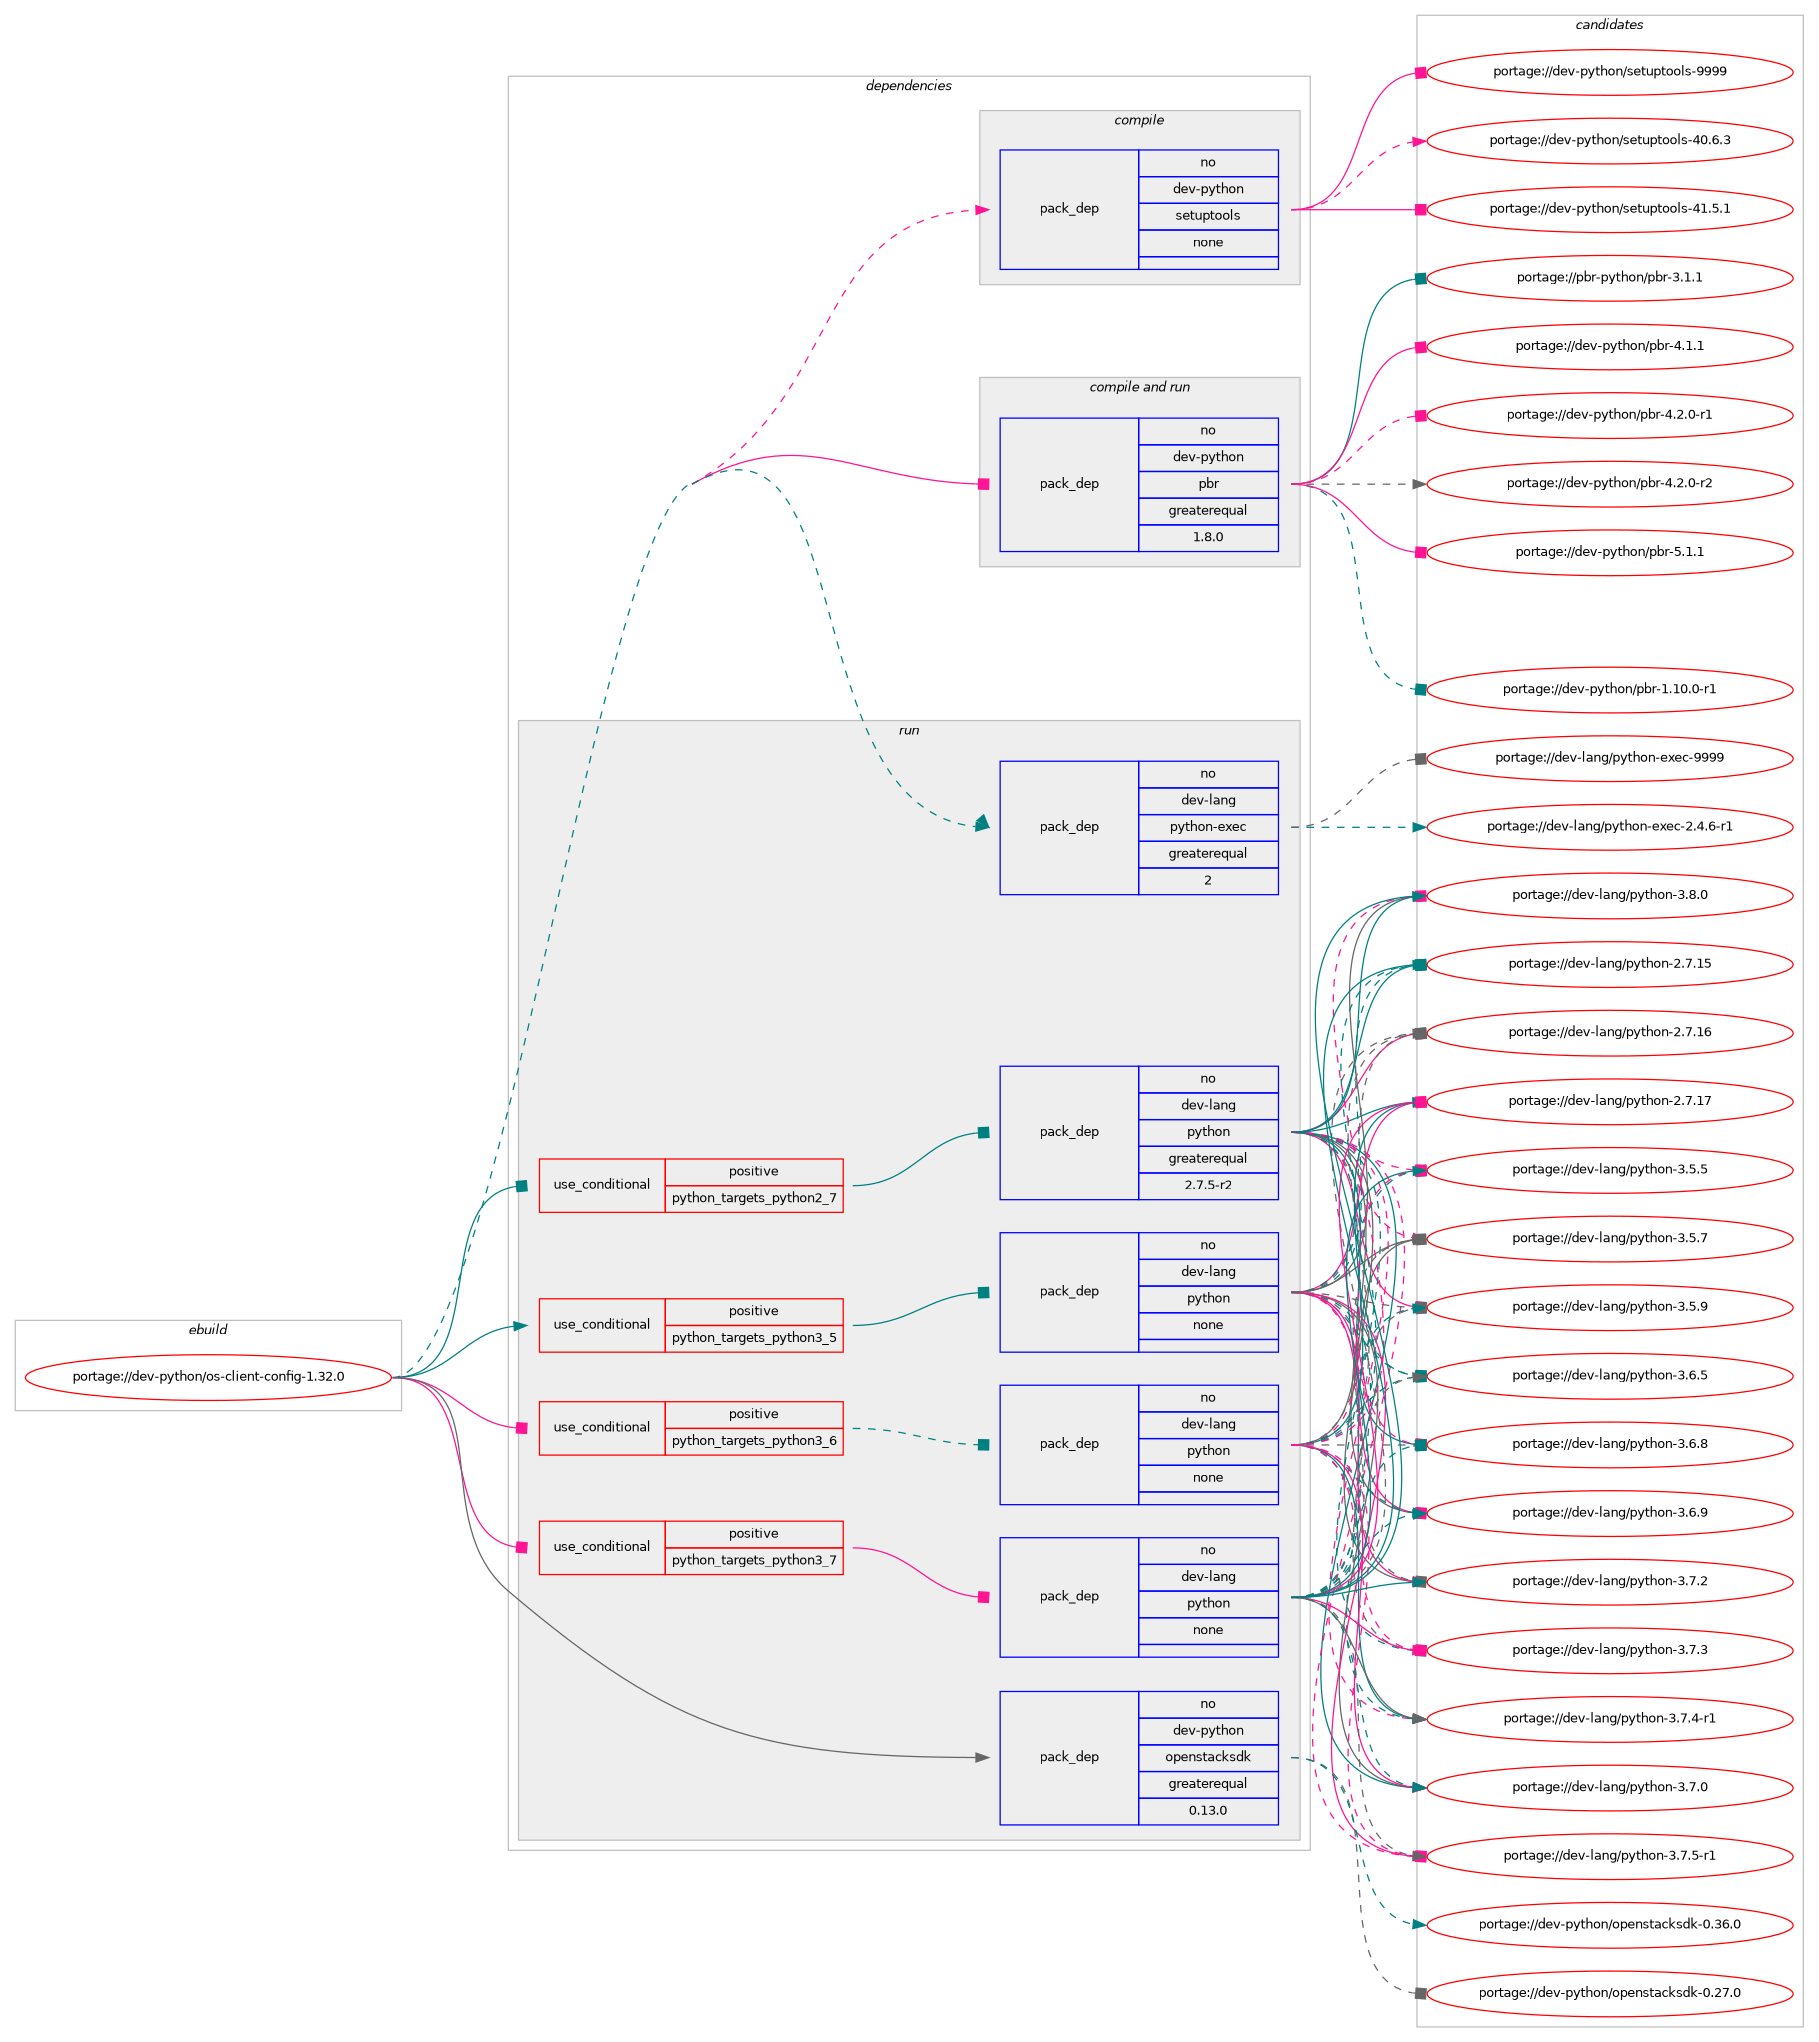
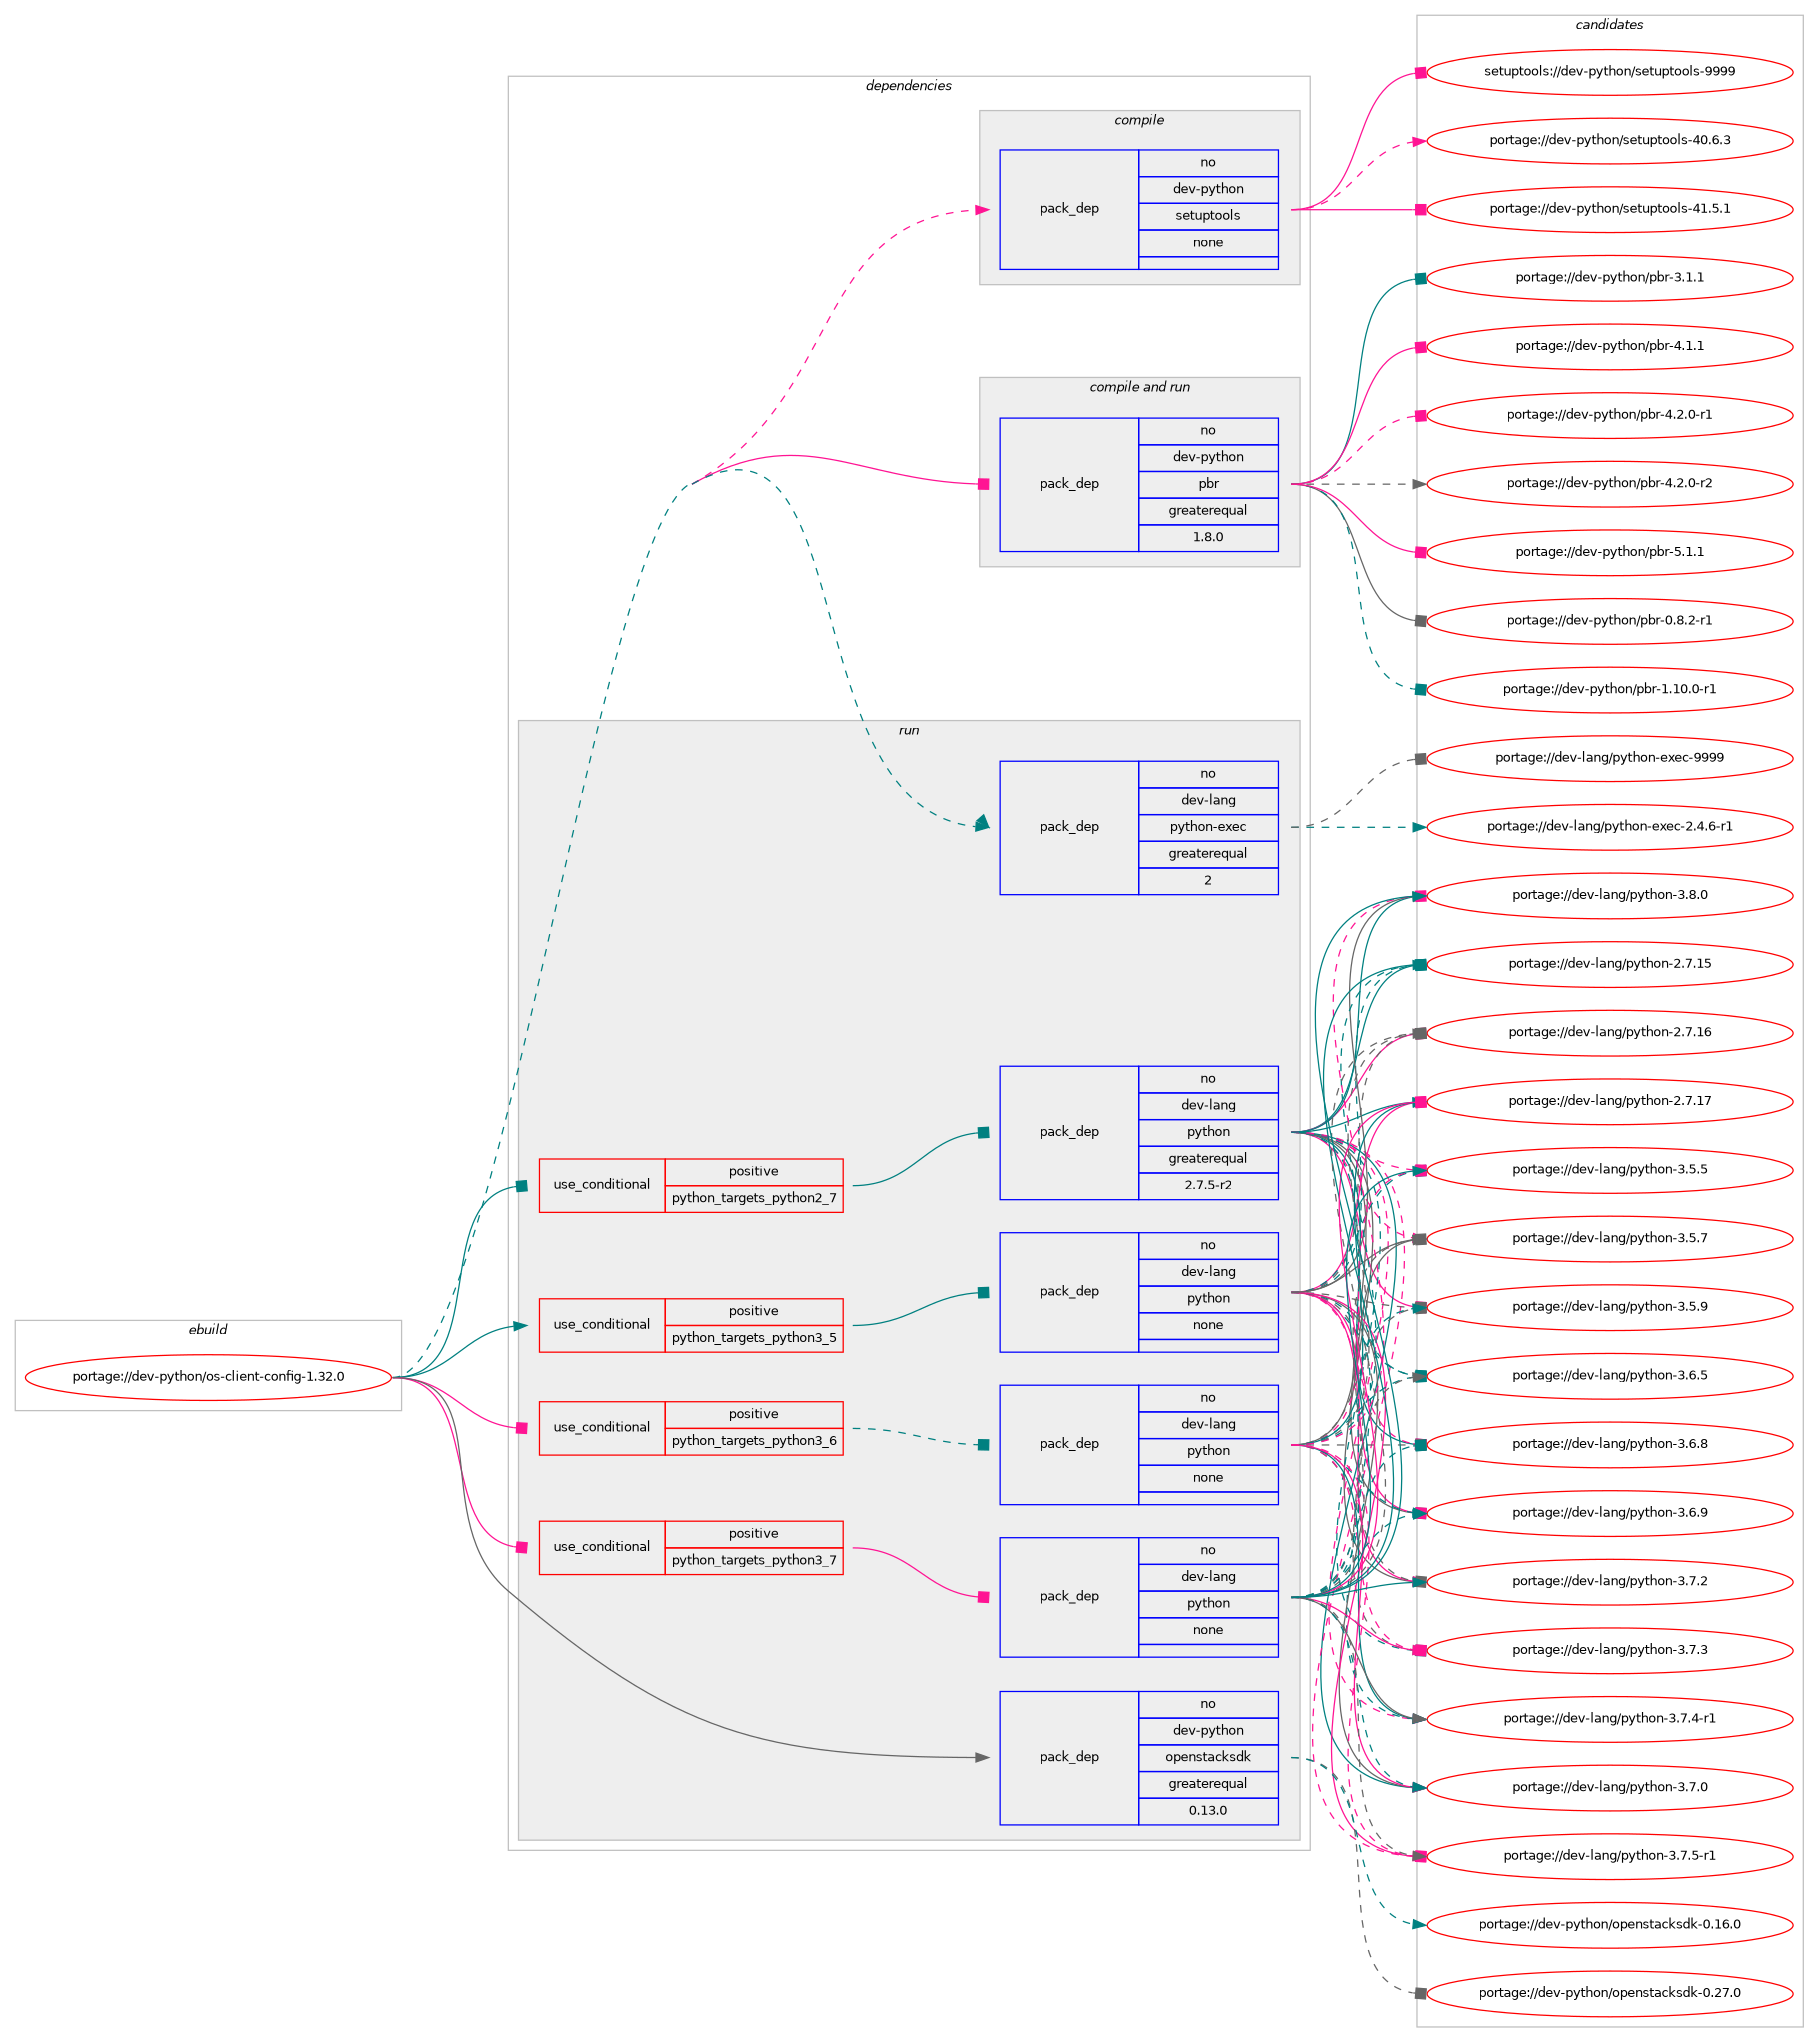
(1610, 72) -> (1610, 72)
(1610, 278) -> (1610, 278)
none -> (1610, 621)
(1610, 1925) -> (1610, 1925)
